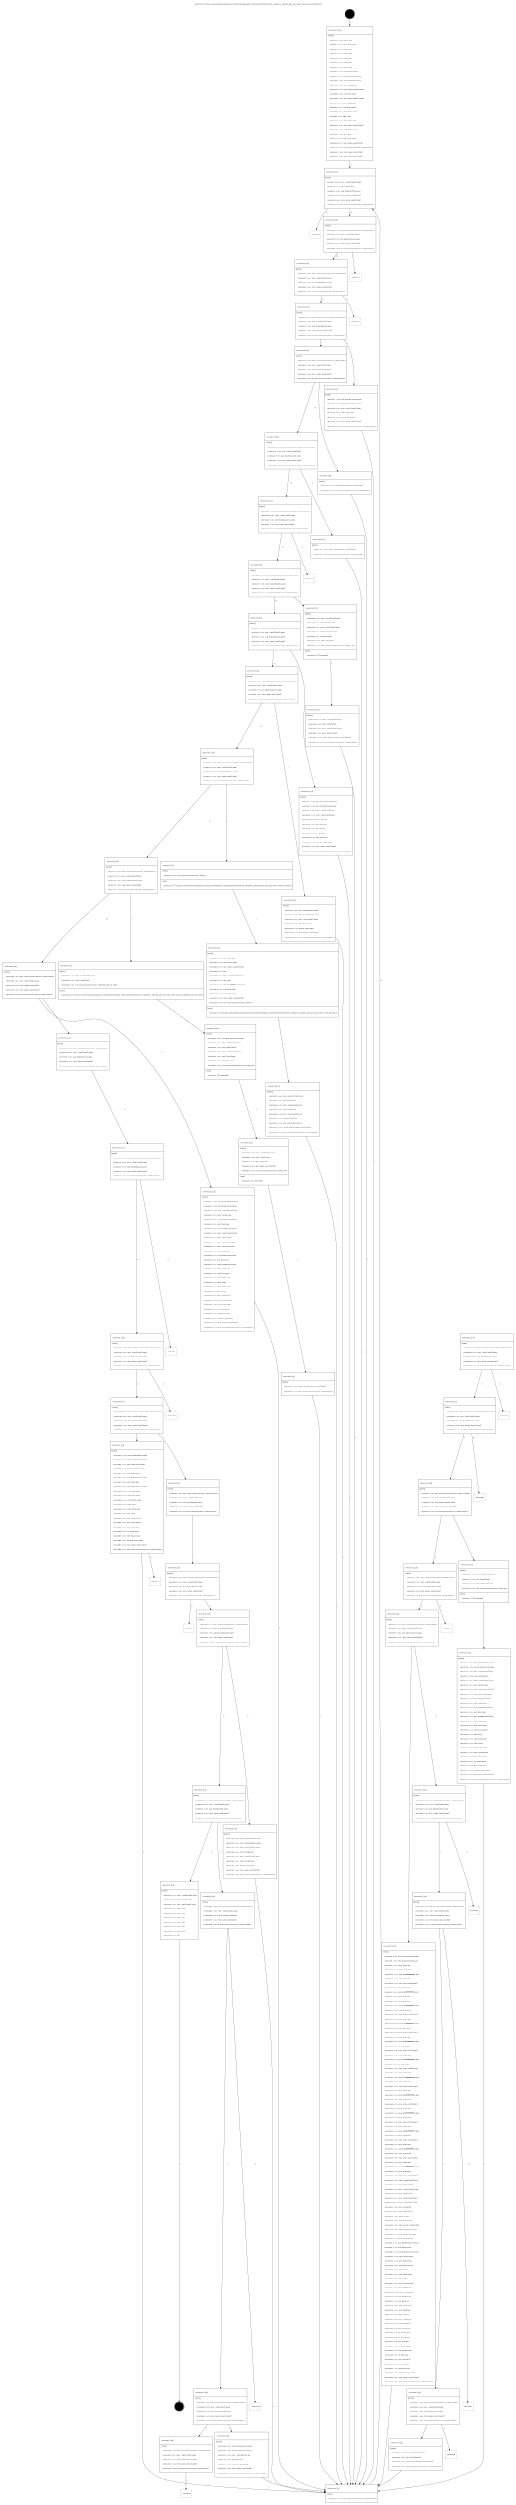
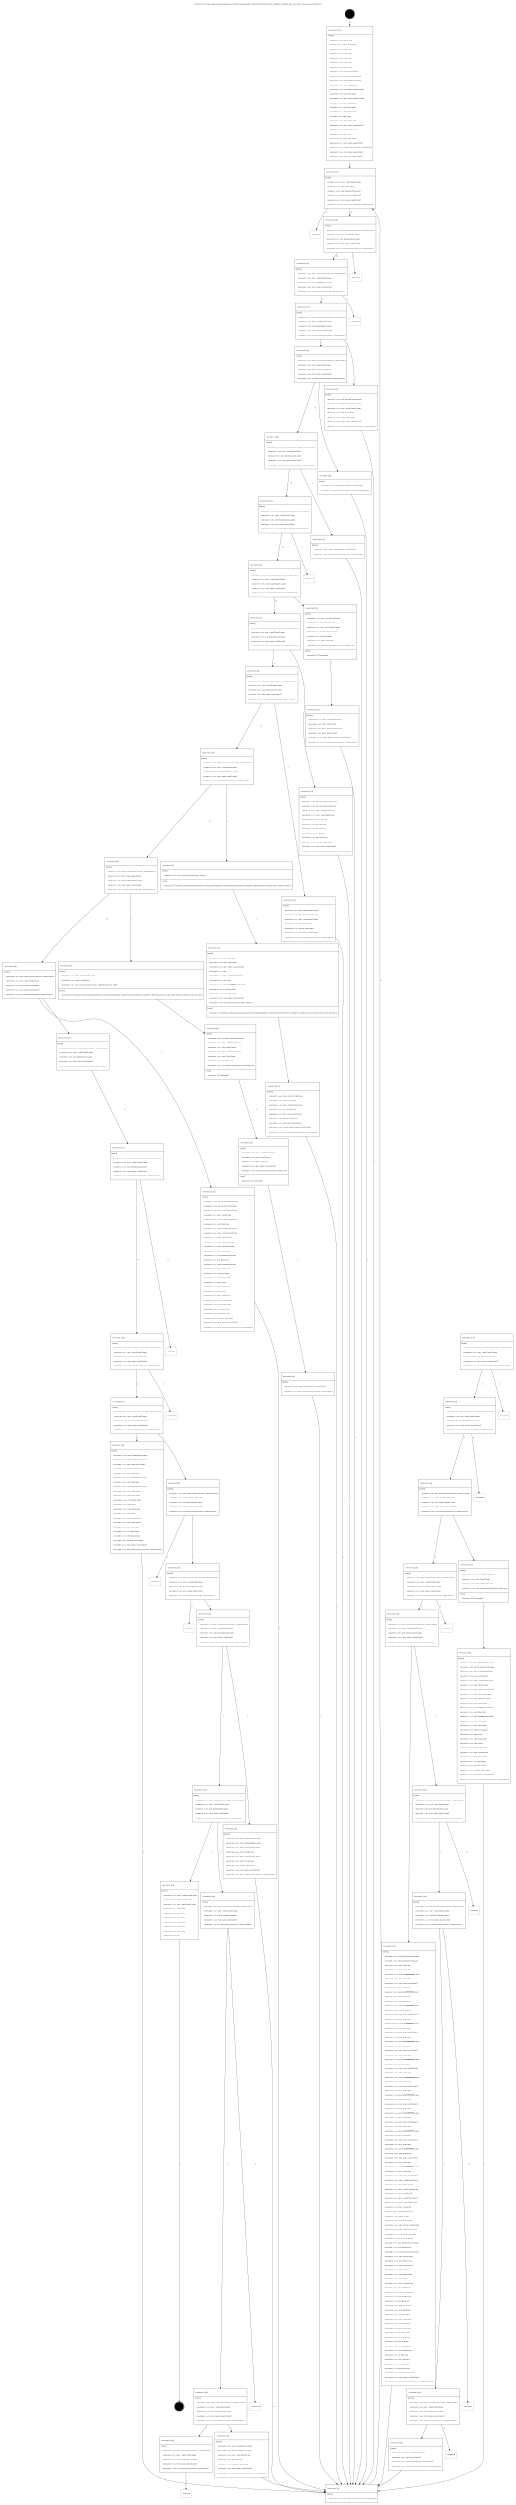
(151, 1565) -> (171, 1546)
